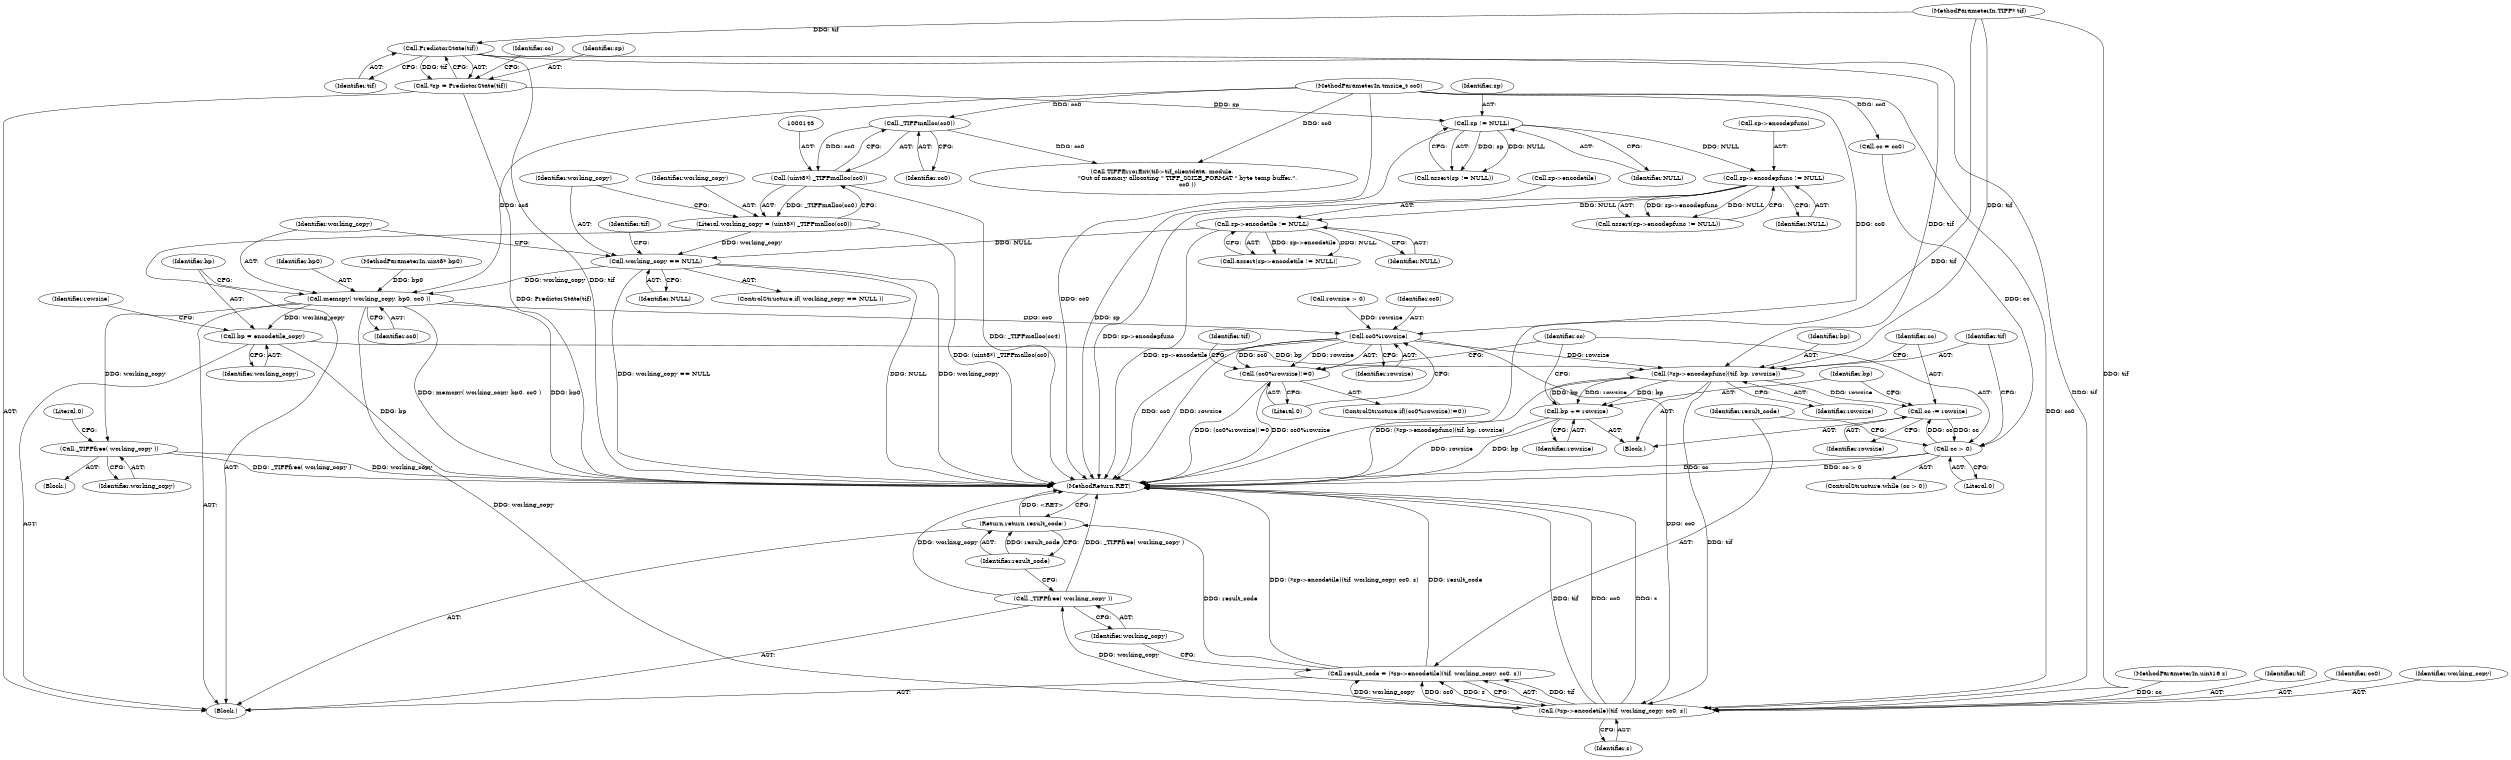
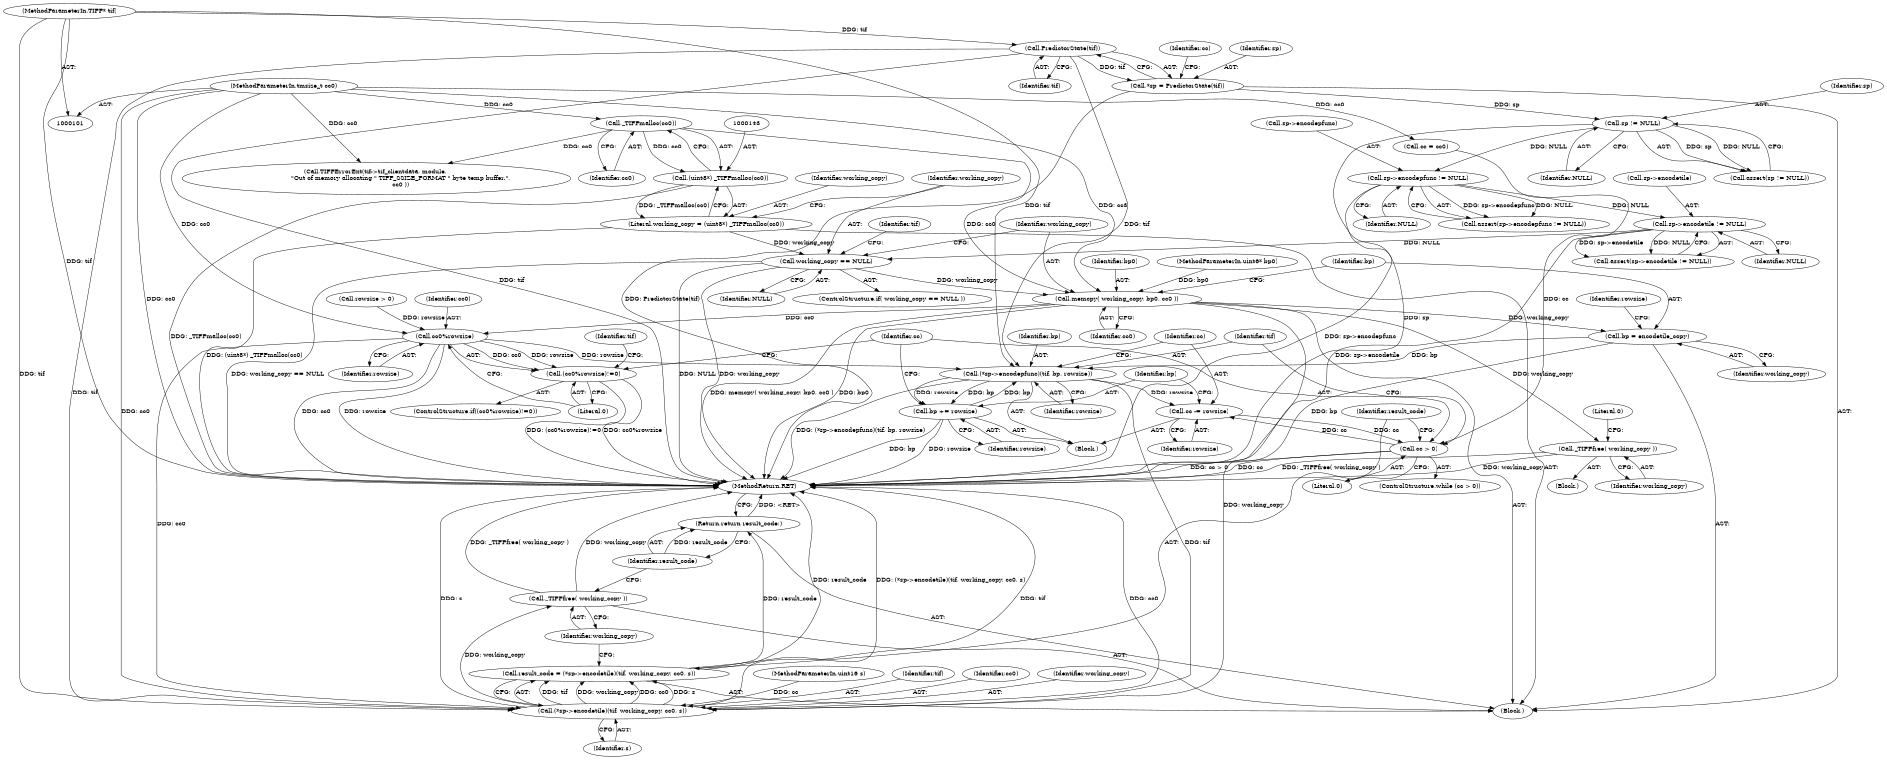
none -> (70, 124)
none -> (970, 156)
(412, 262) -> (1227, 262)
(1025, 337) -> (206, 337)
